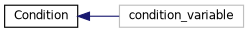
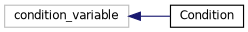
(104, 16) -> (155, 16)
